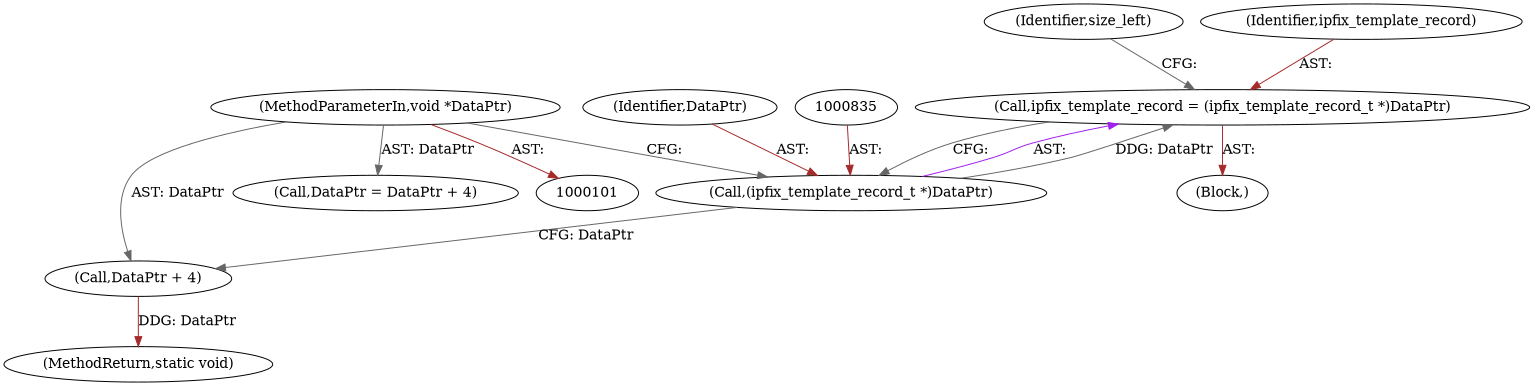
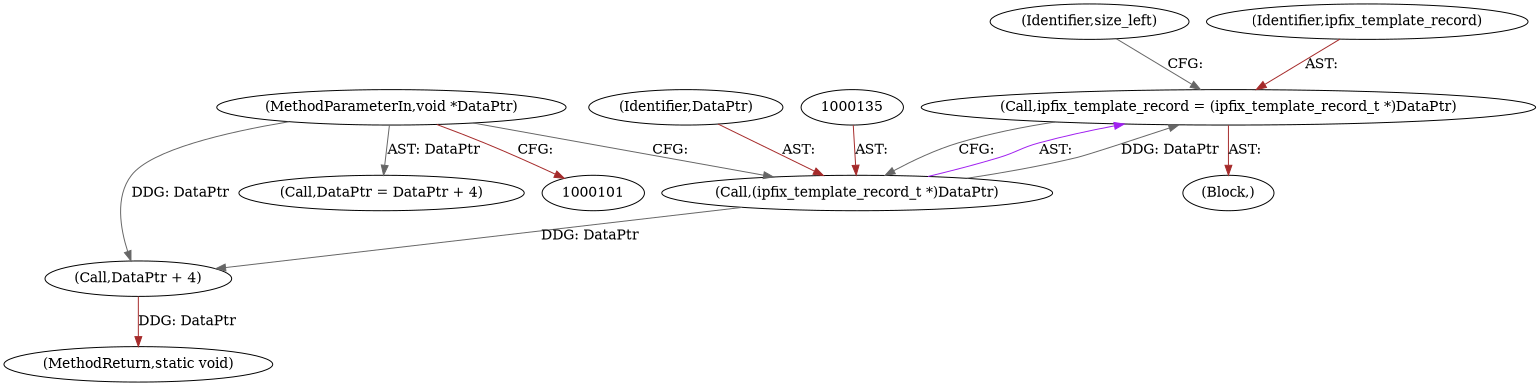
(846, 107) -> (852, 107)
(530, 150) -> (538, 150)
(178, 193) -> (181, 193)
(586, 236) -> (590, 236)
